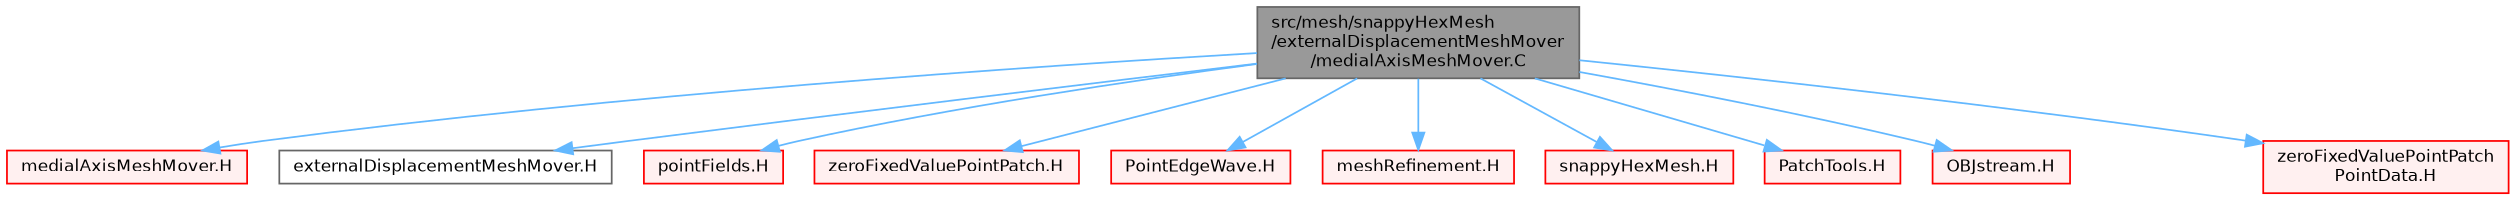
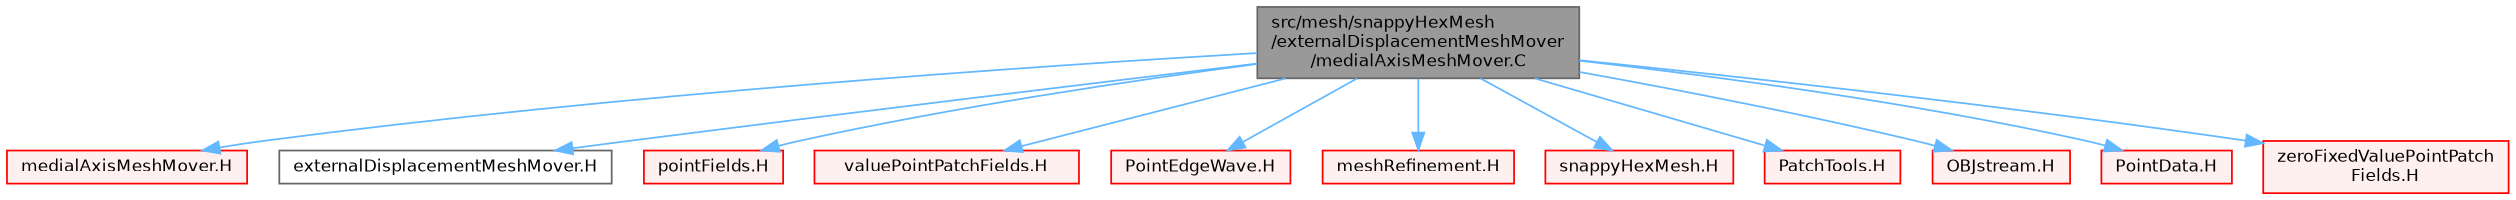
(947, 167) -> (947, 167)
none -> (2167, 167)
(2386, 167) -> (2386, 167)
